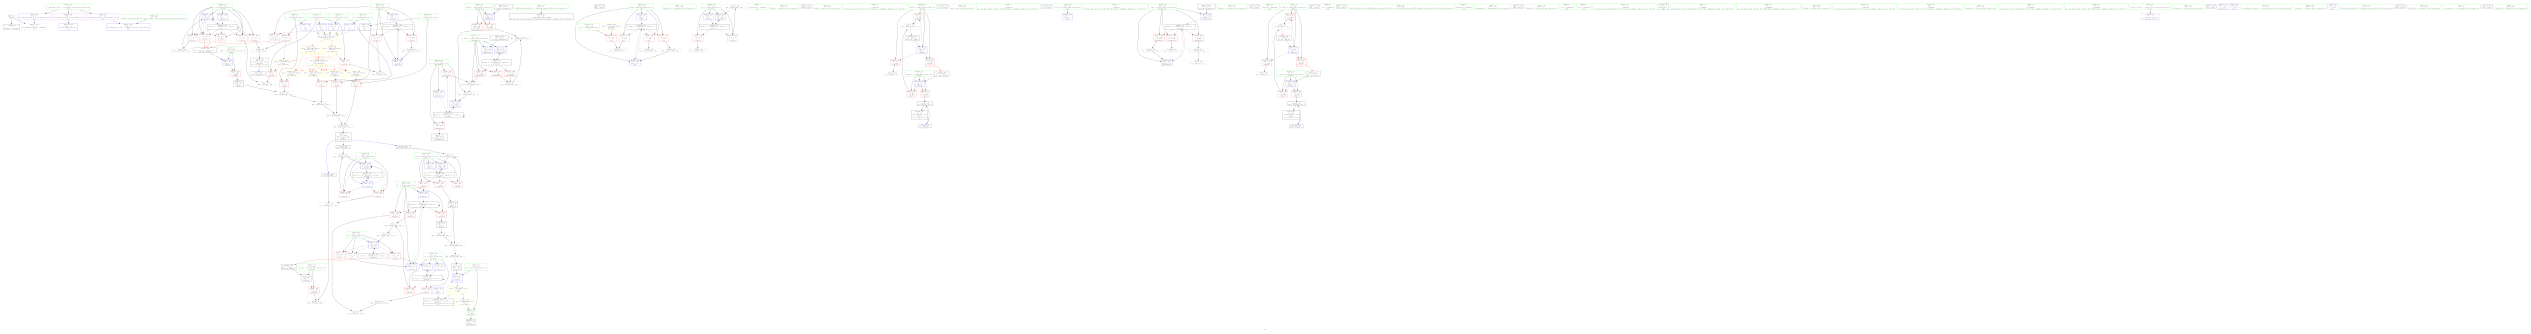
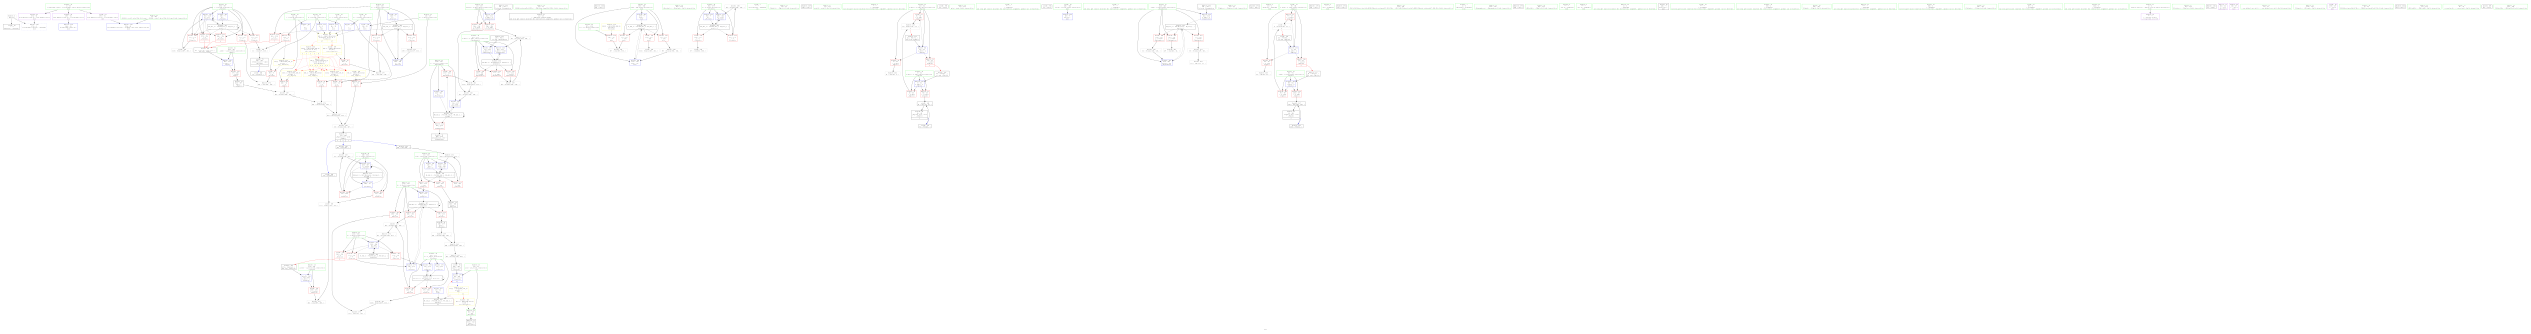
(474, 61) -> (508, 47)
